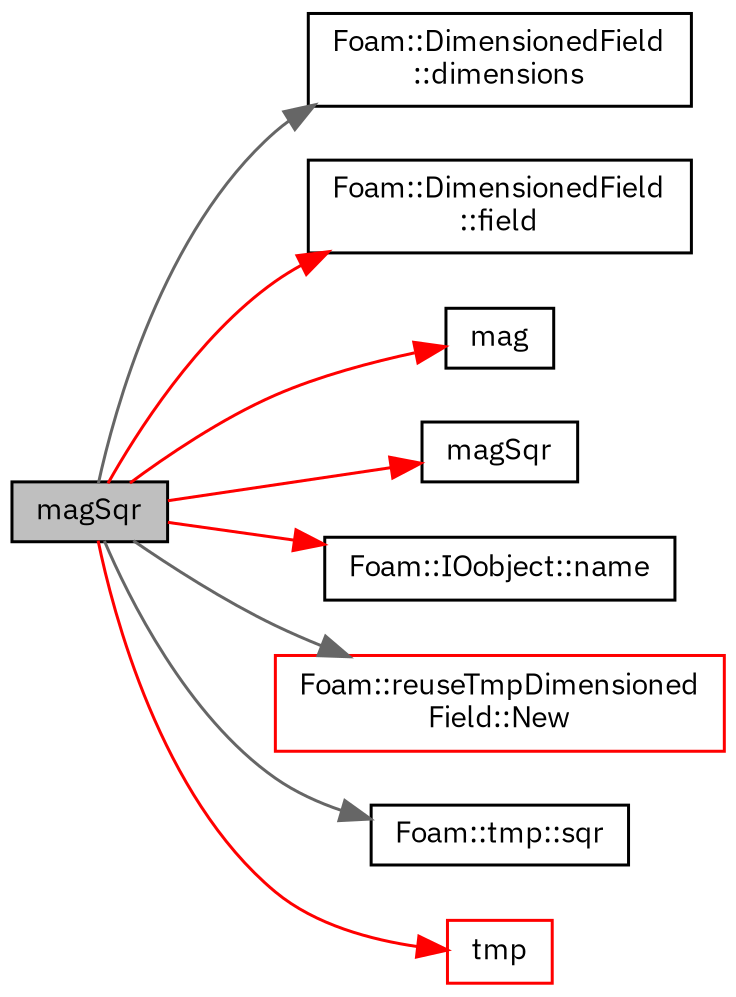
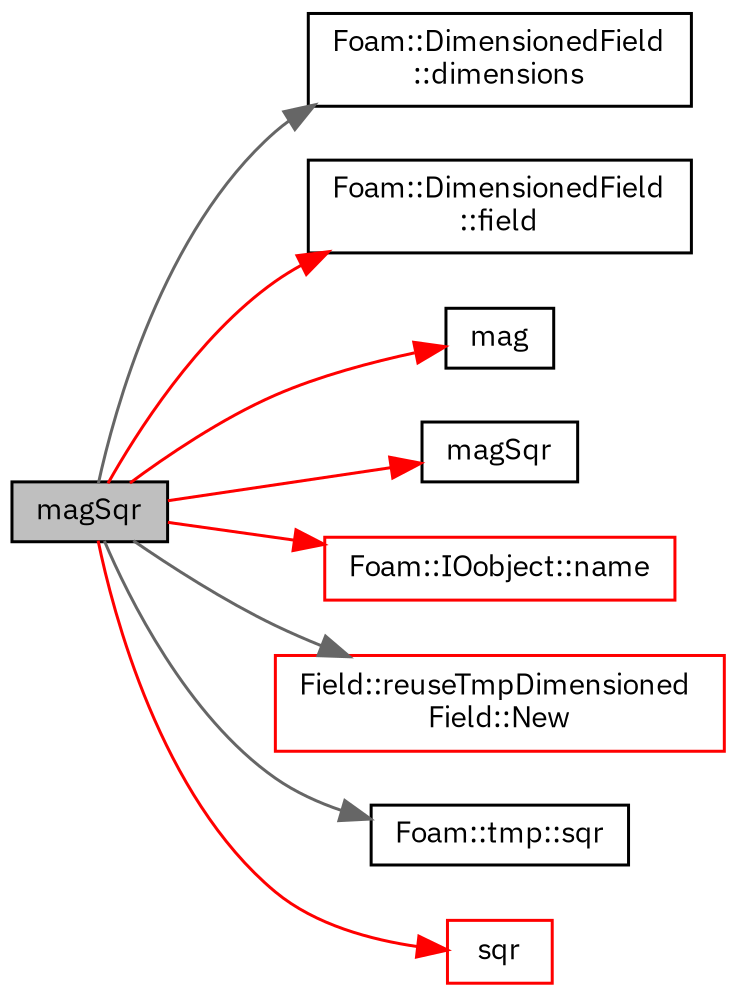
(500, 569) -> (500, 569)
(500, 703) -> (500, 703)
(500, 952) -> (500, 952)
